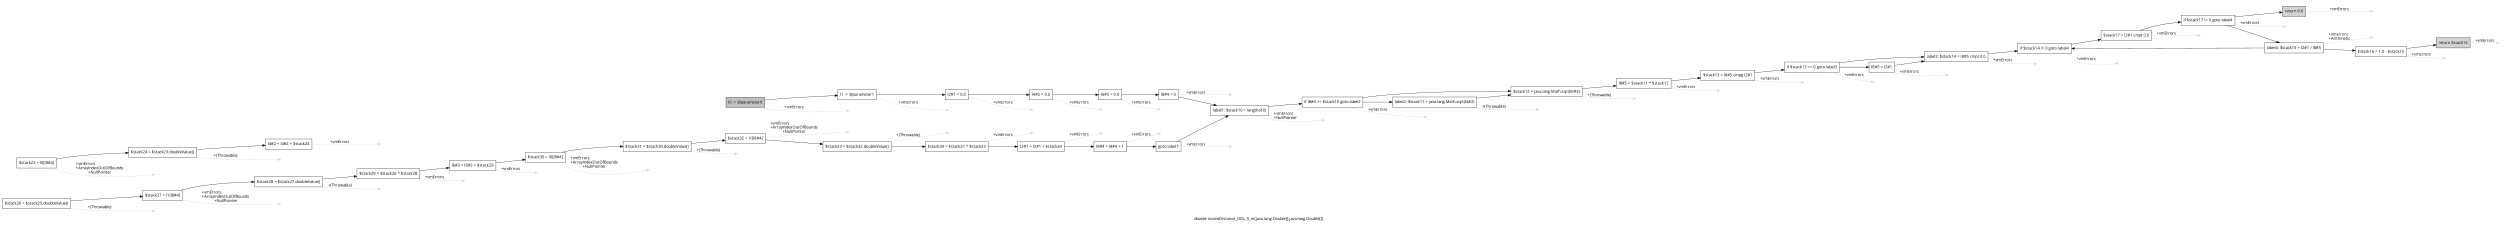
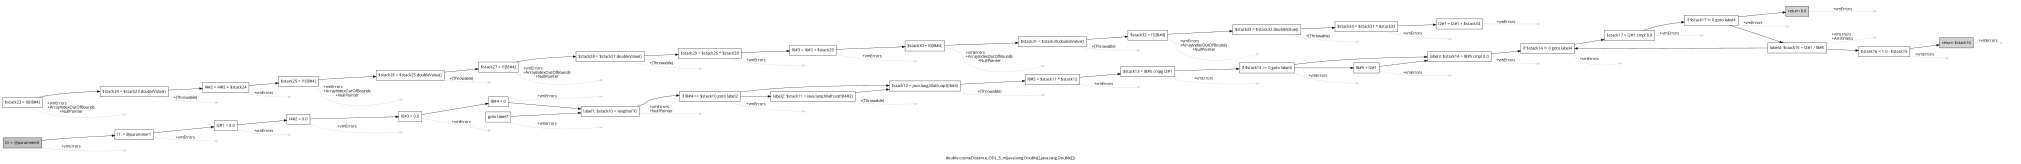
none -> (298, 81)
(1110, 147) -> none
